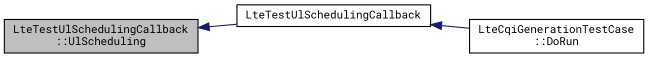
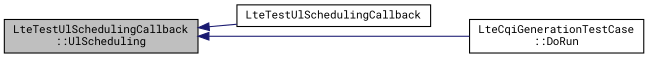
(456, 27) -> (339, 36)
